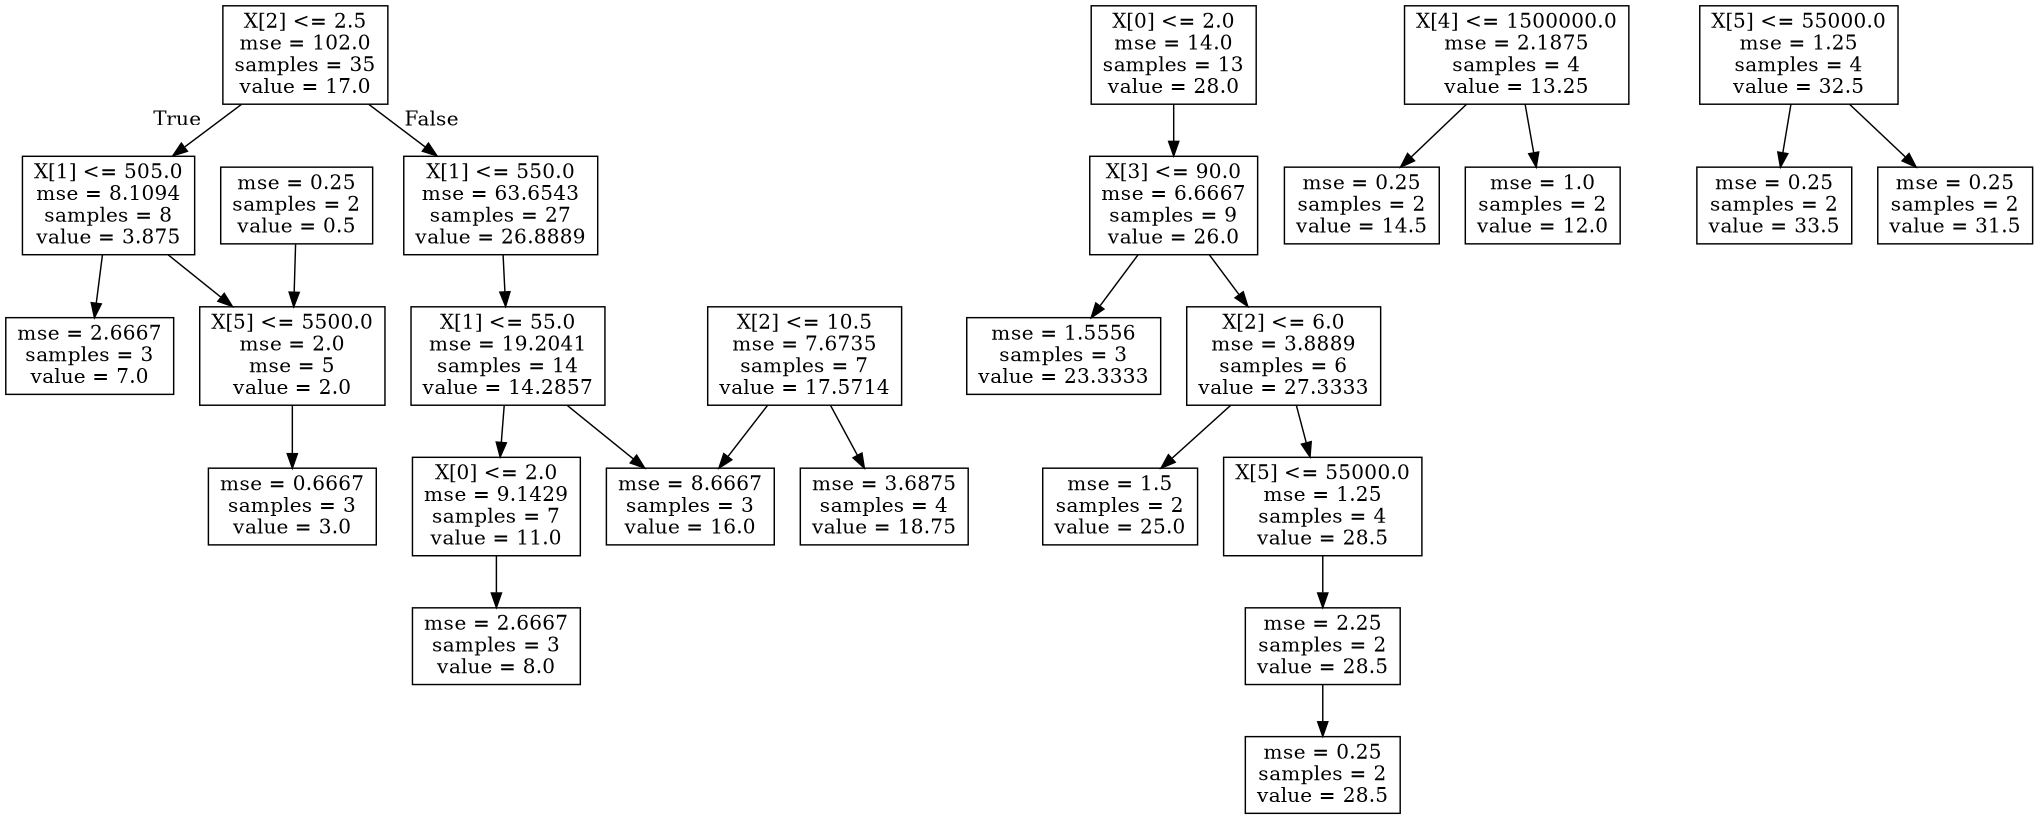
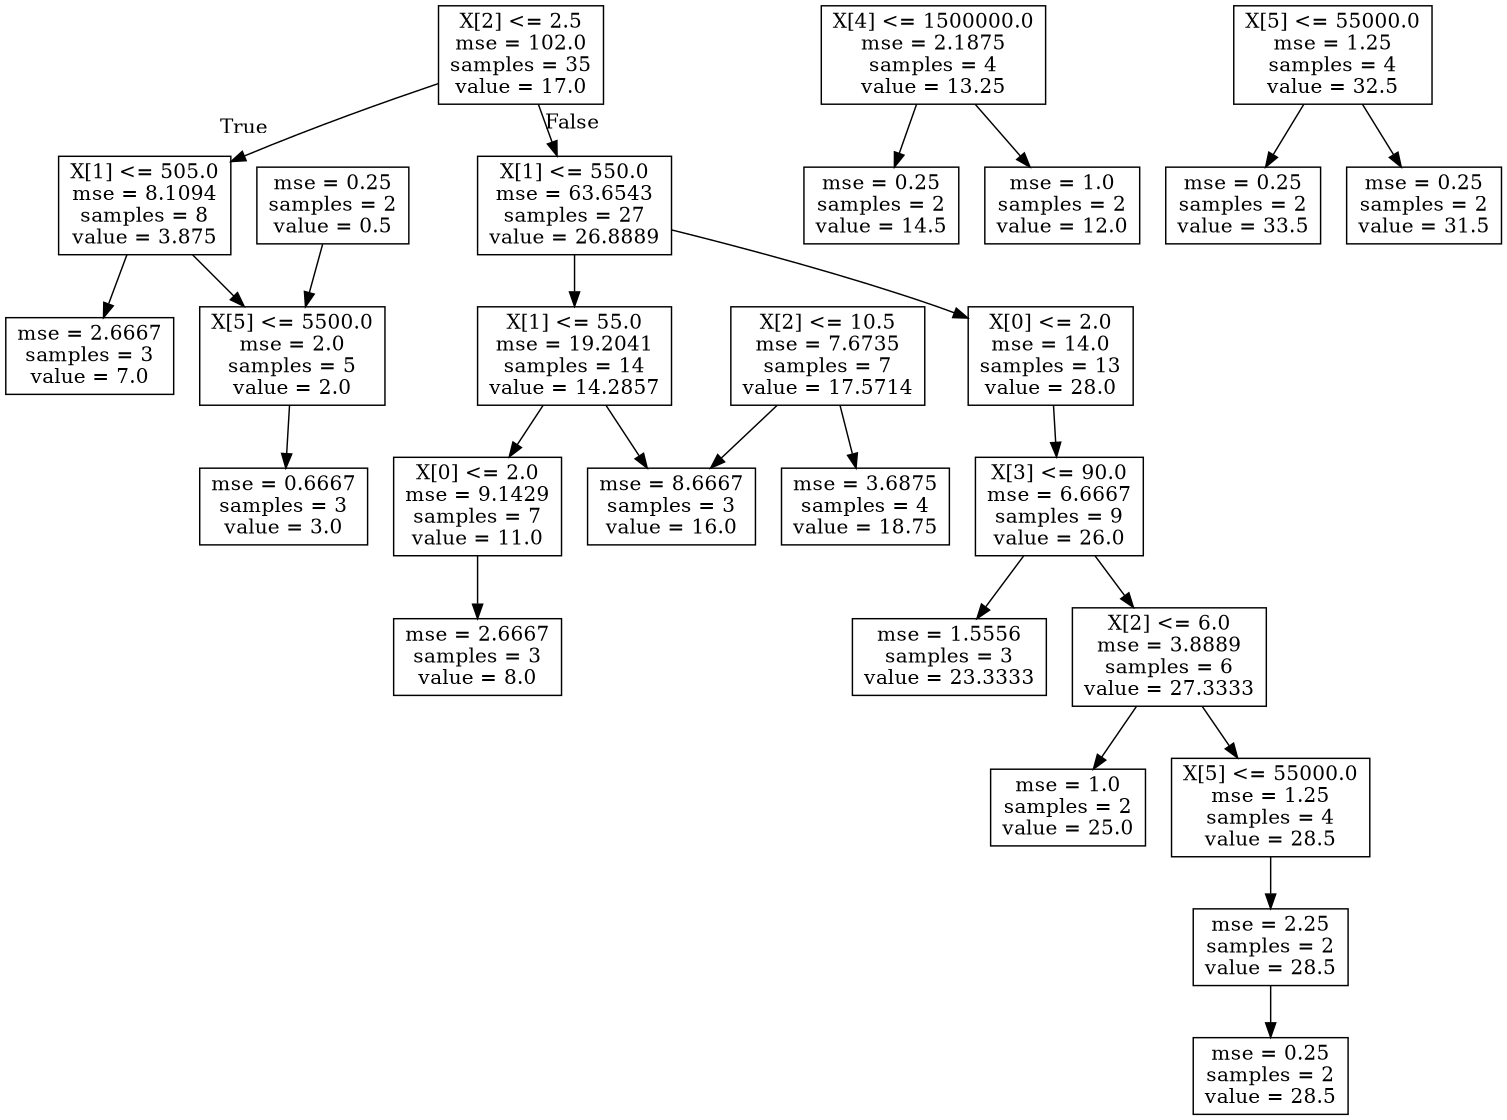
none -> (814, 268)
(292, 356) -> (292, 356)
(1120, 507) -> (1068, 808)
